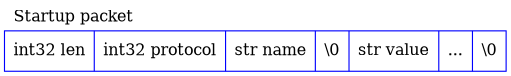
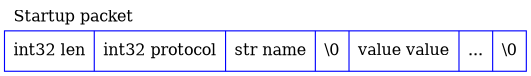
(394, 50) -> (404, 50)
